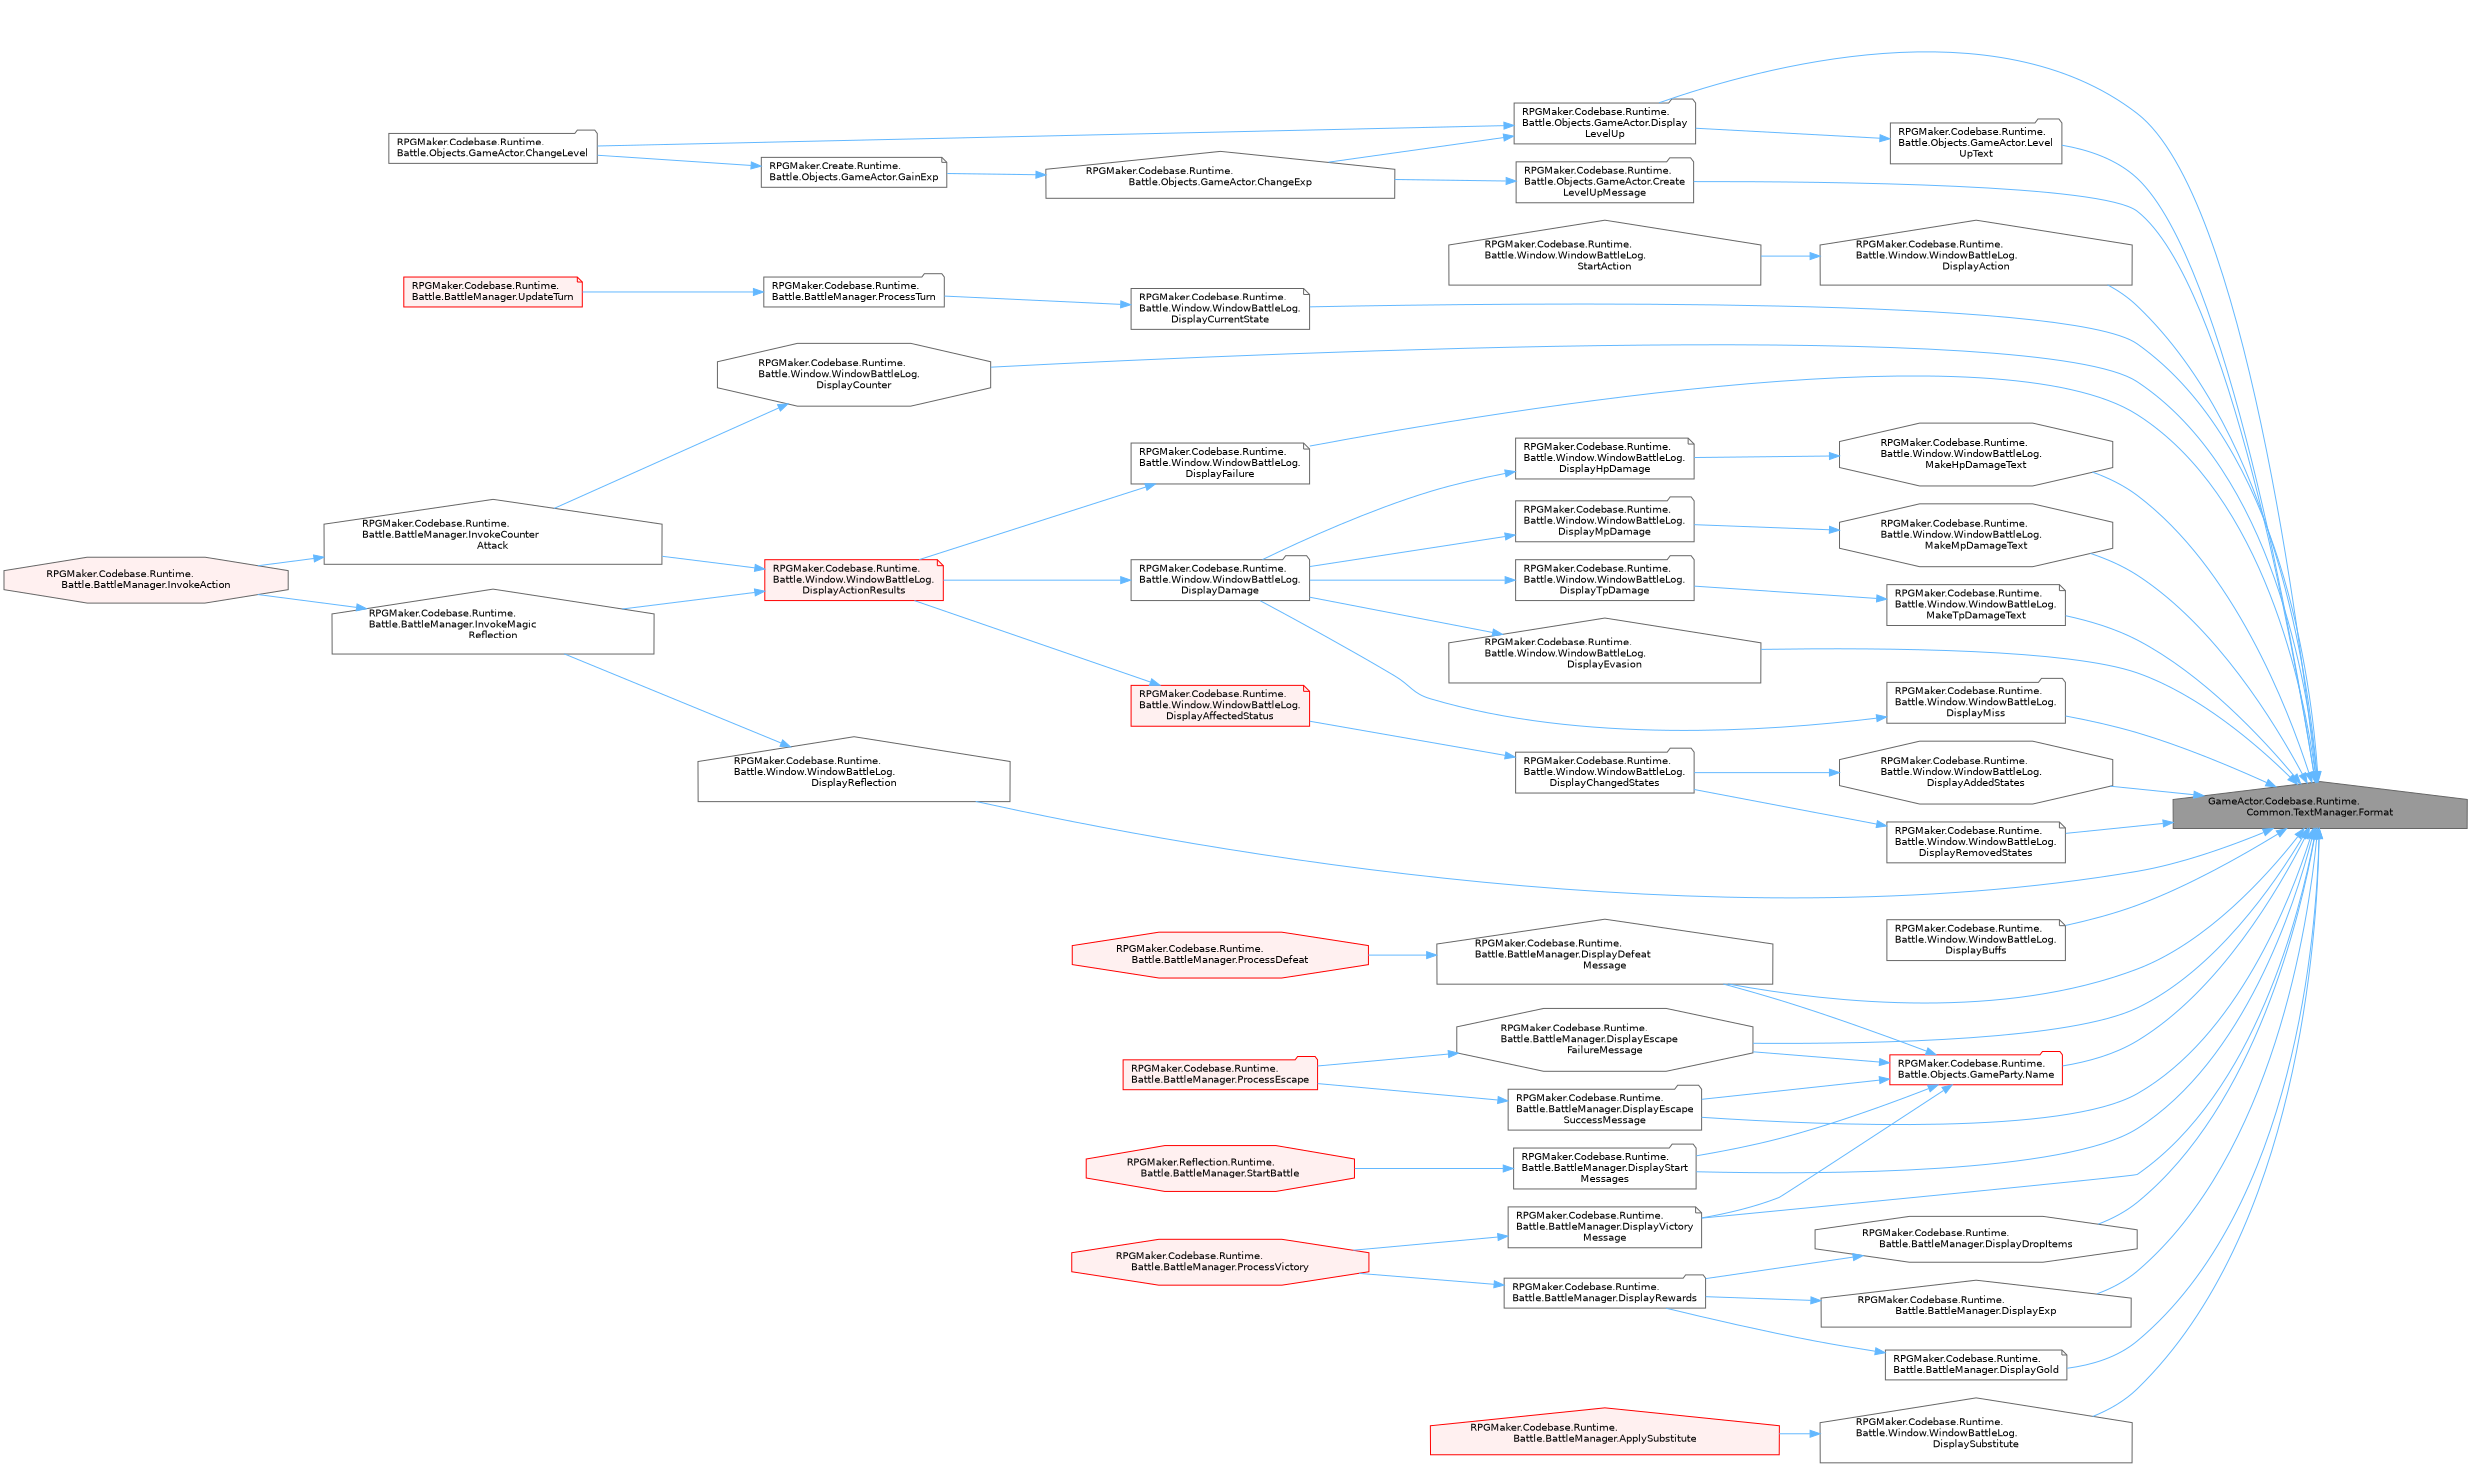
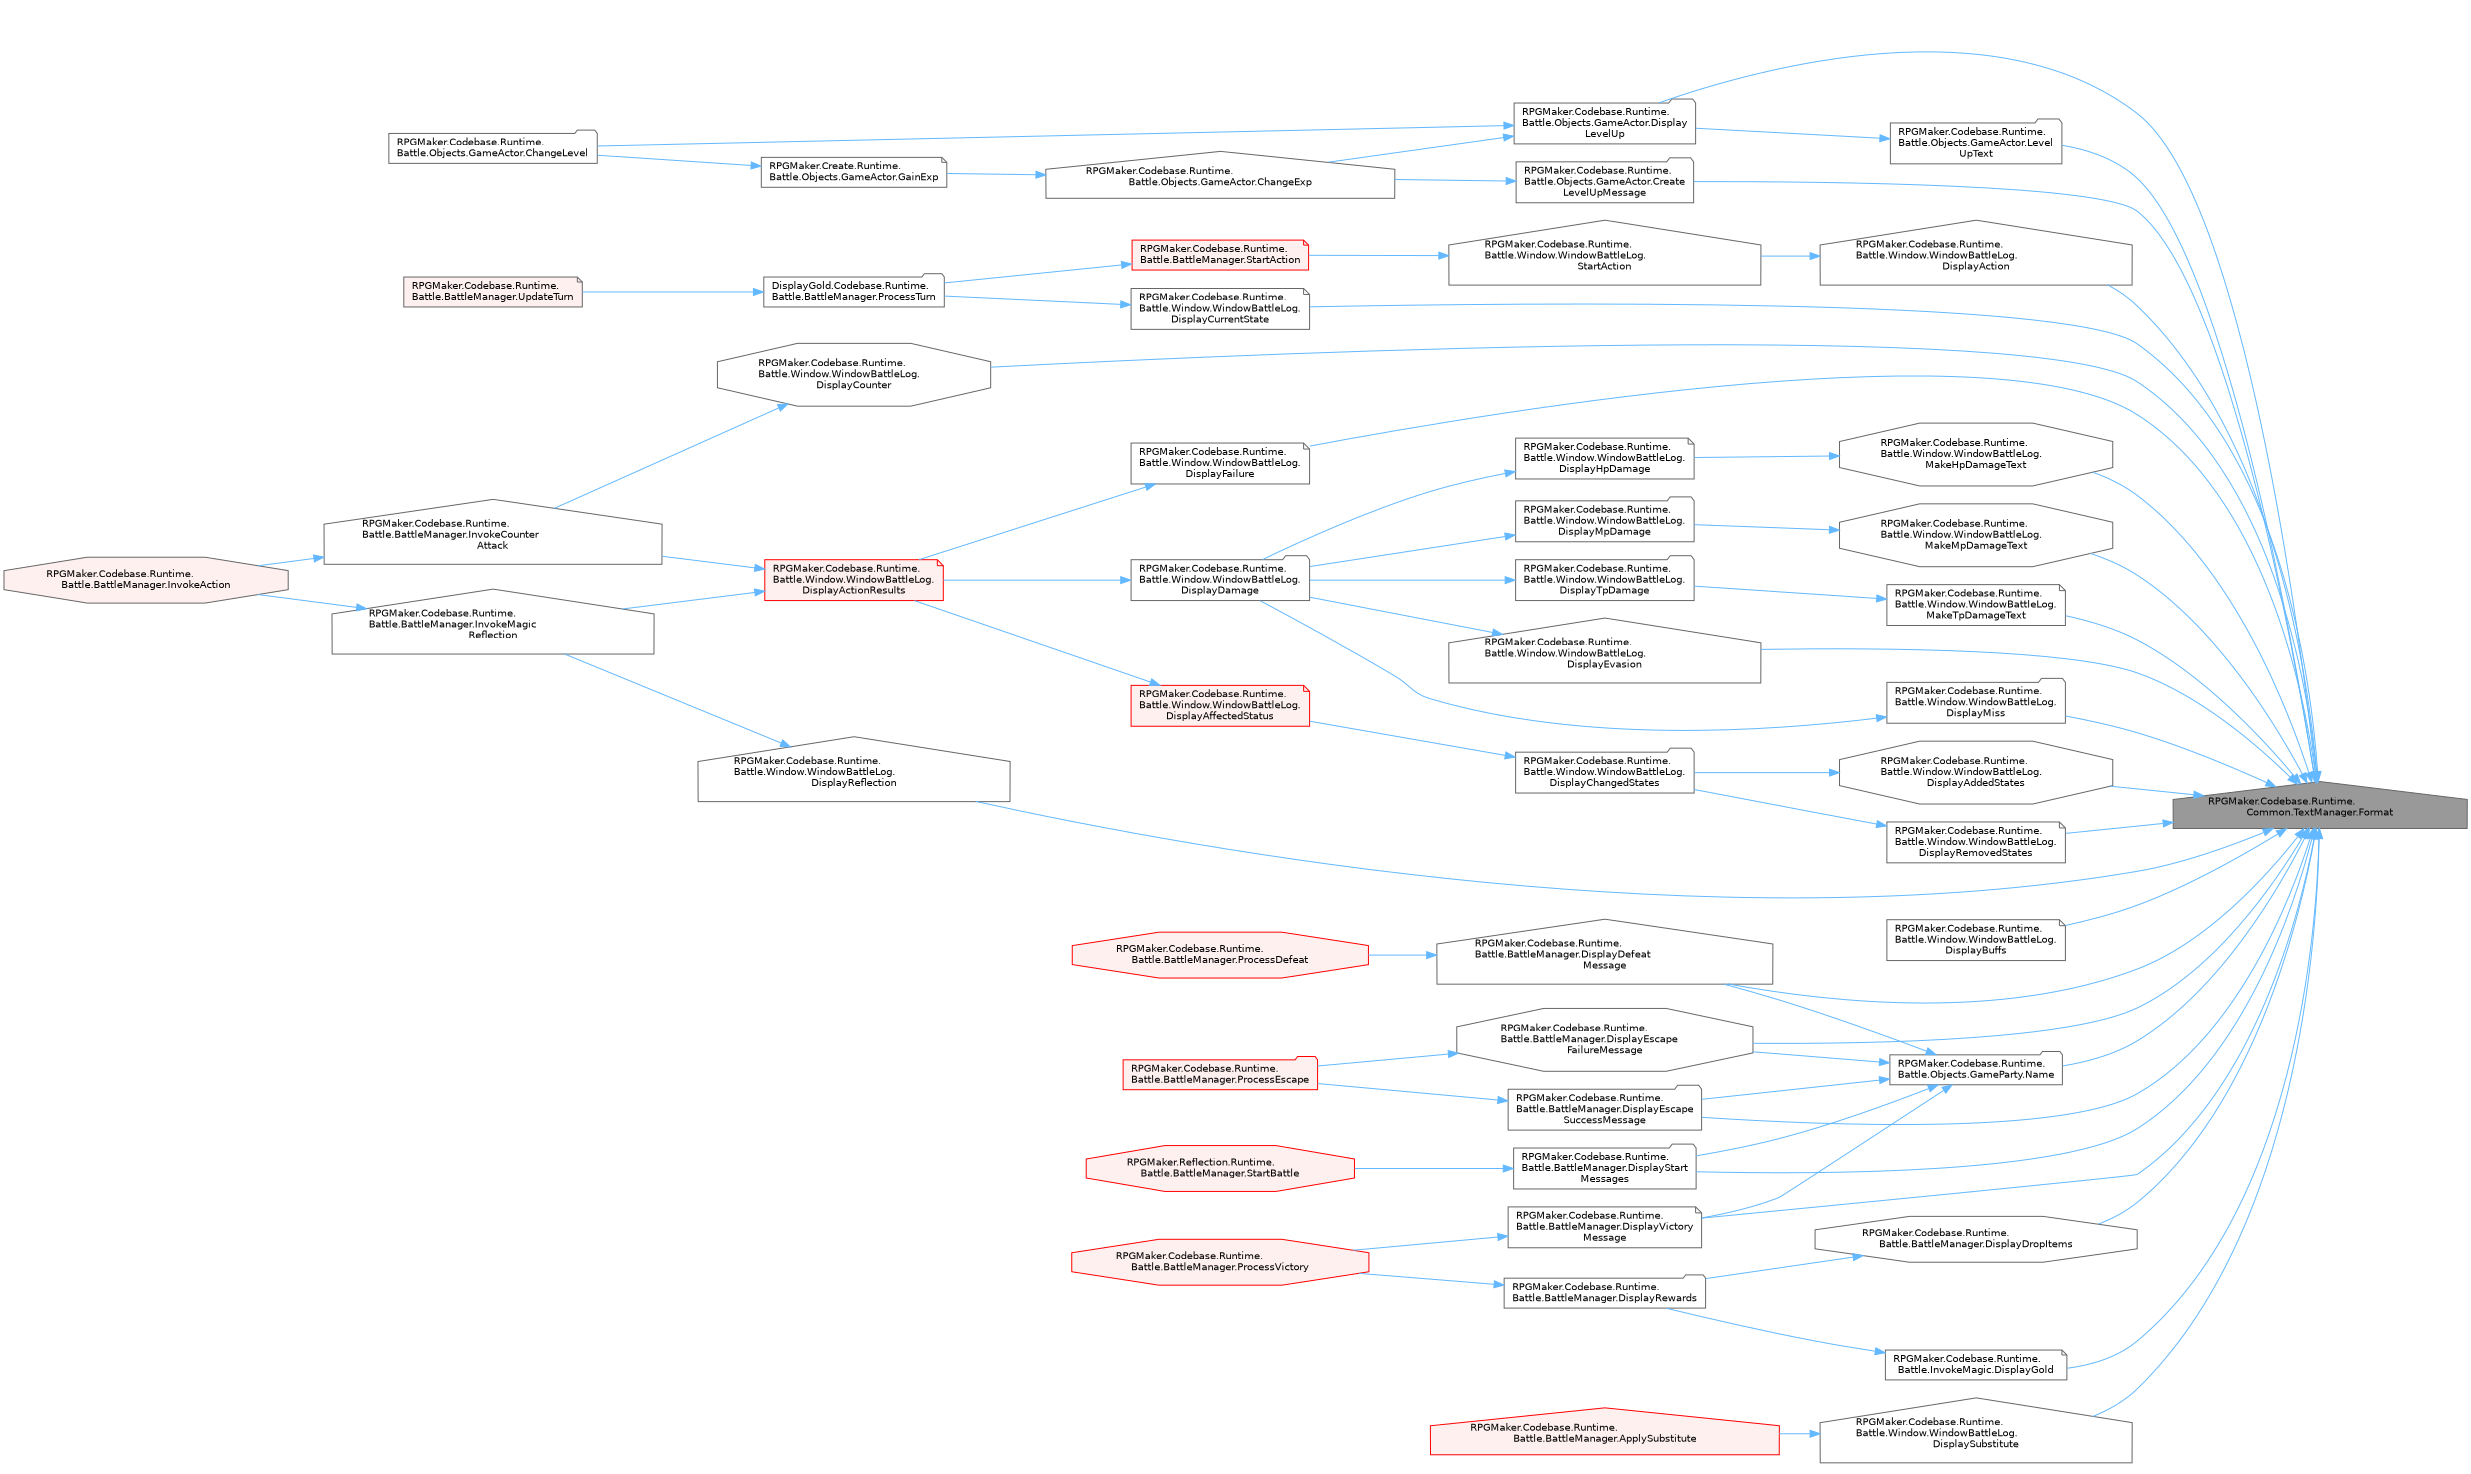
none -> (1220, 255)
(493, 292) -> (493, 292)
(854, 292) -> (854, 292)
(2320, 808) -> (2320, 808)
(1976, 1070) -> (1976, 1070)
(1976, 1306) -> none
(1976, 1365) -> (1976, 1365)
